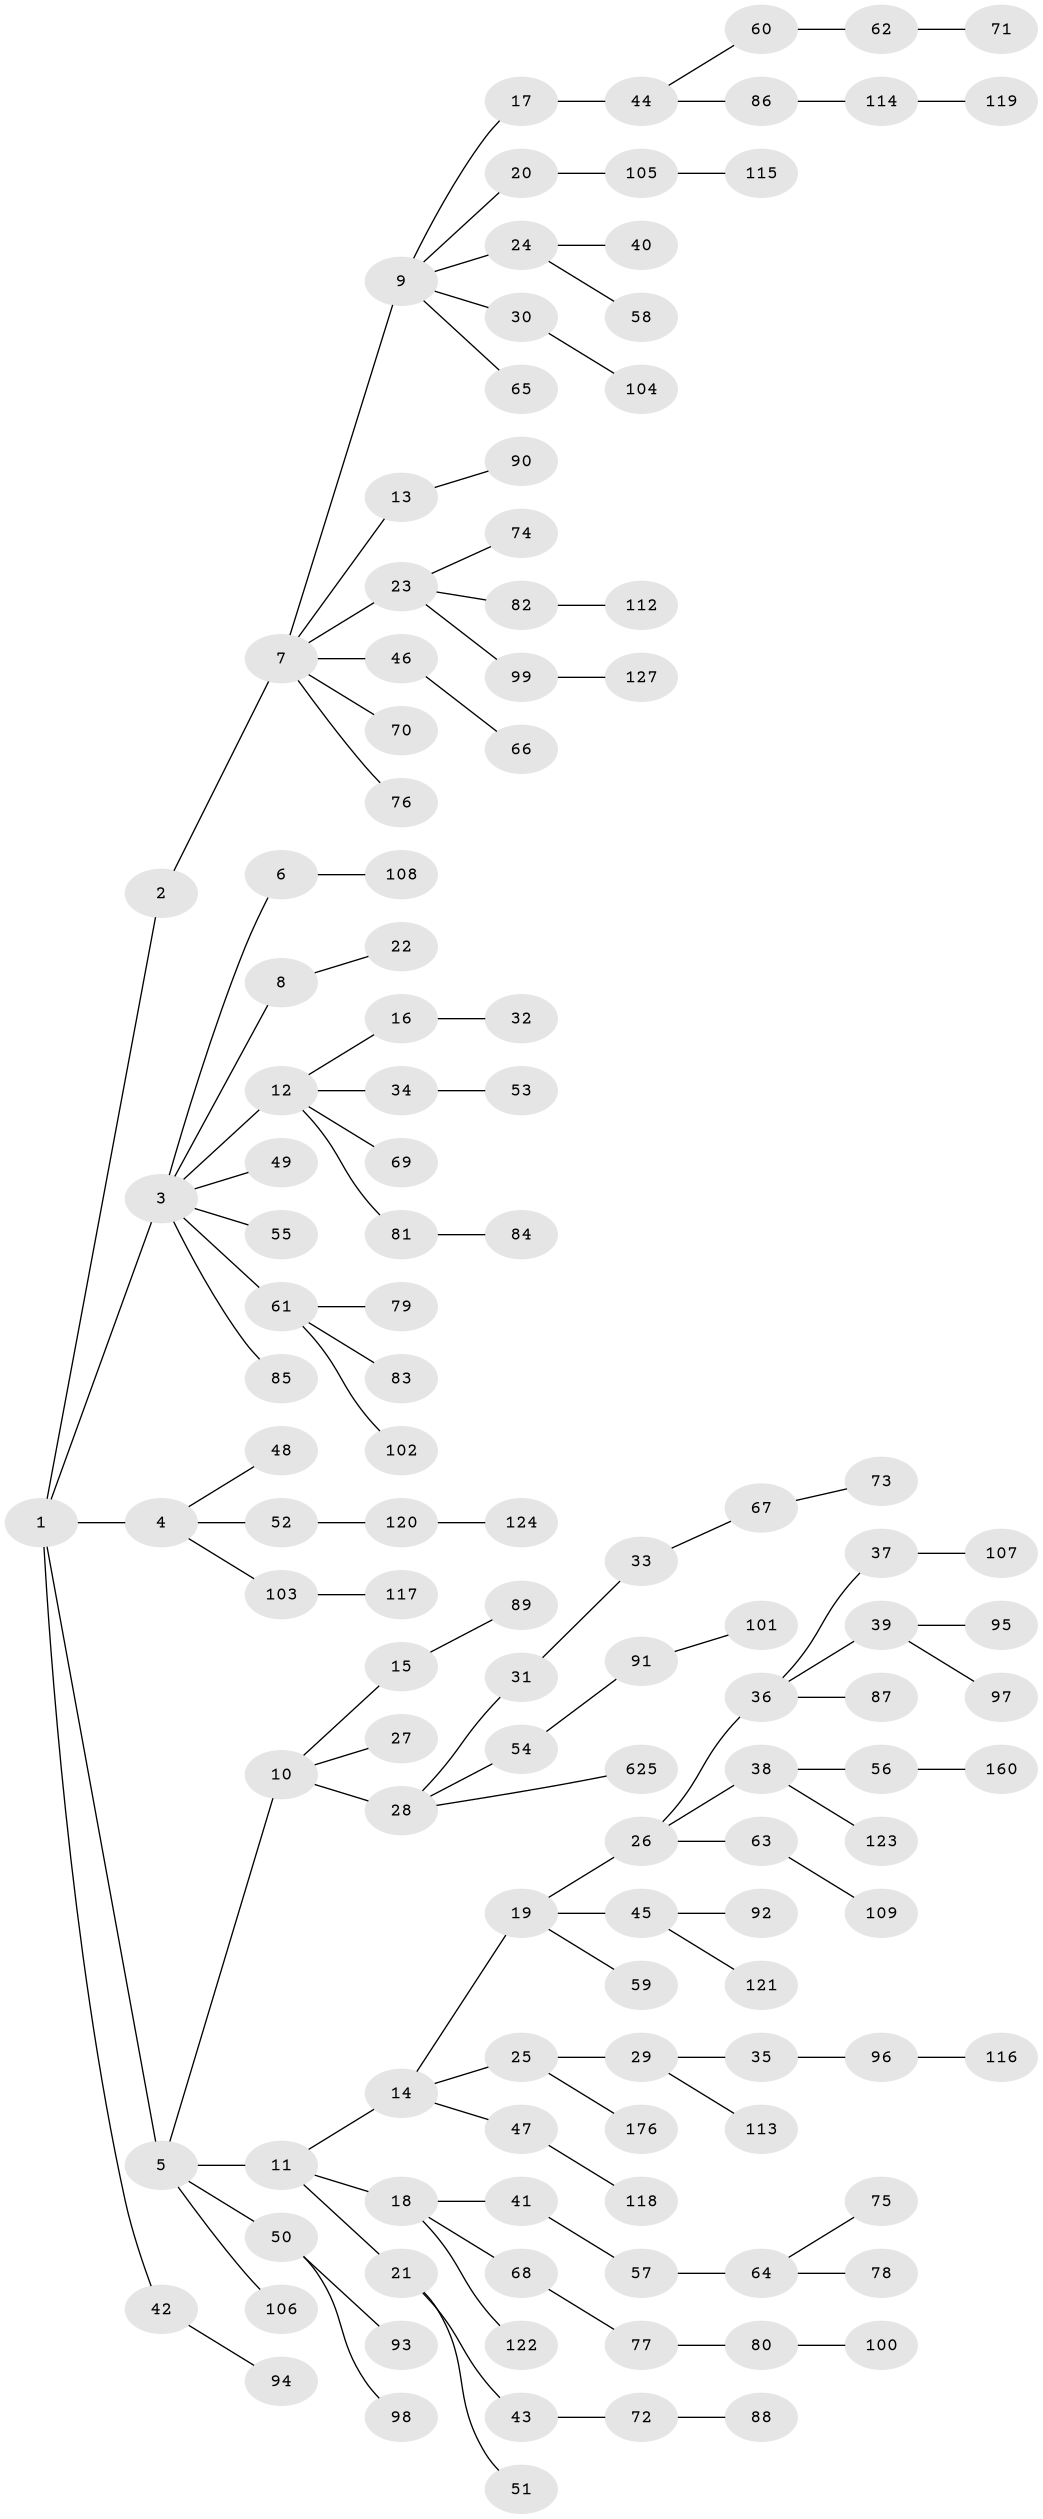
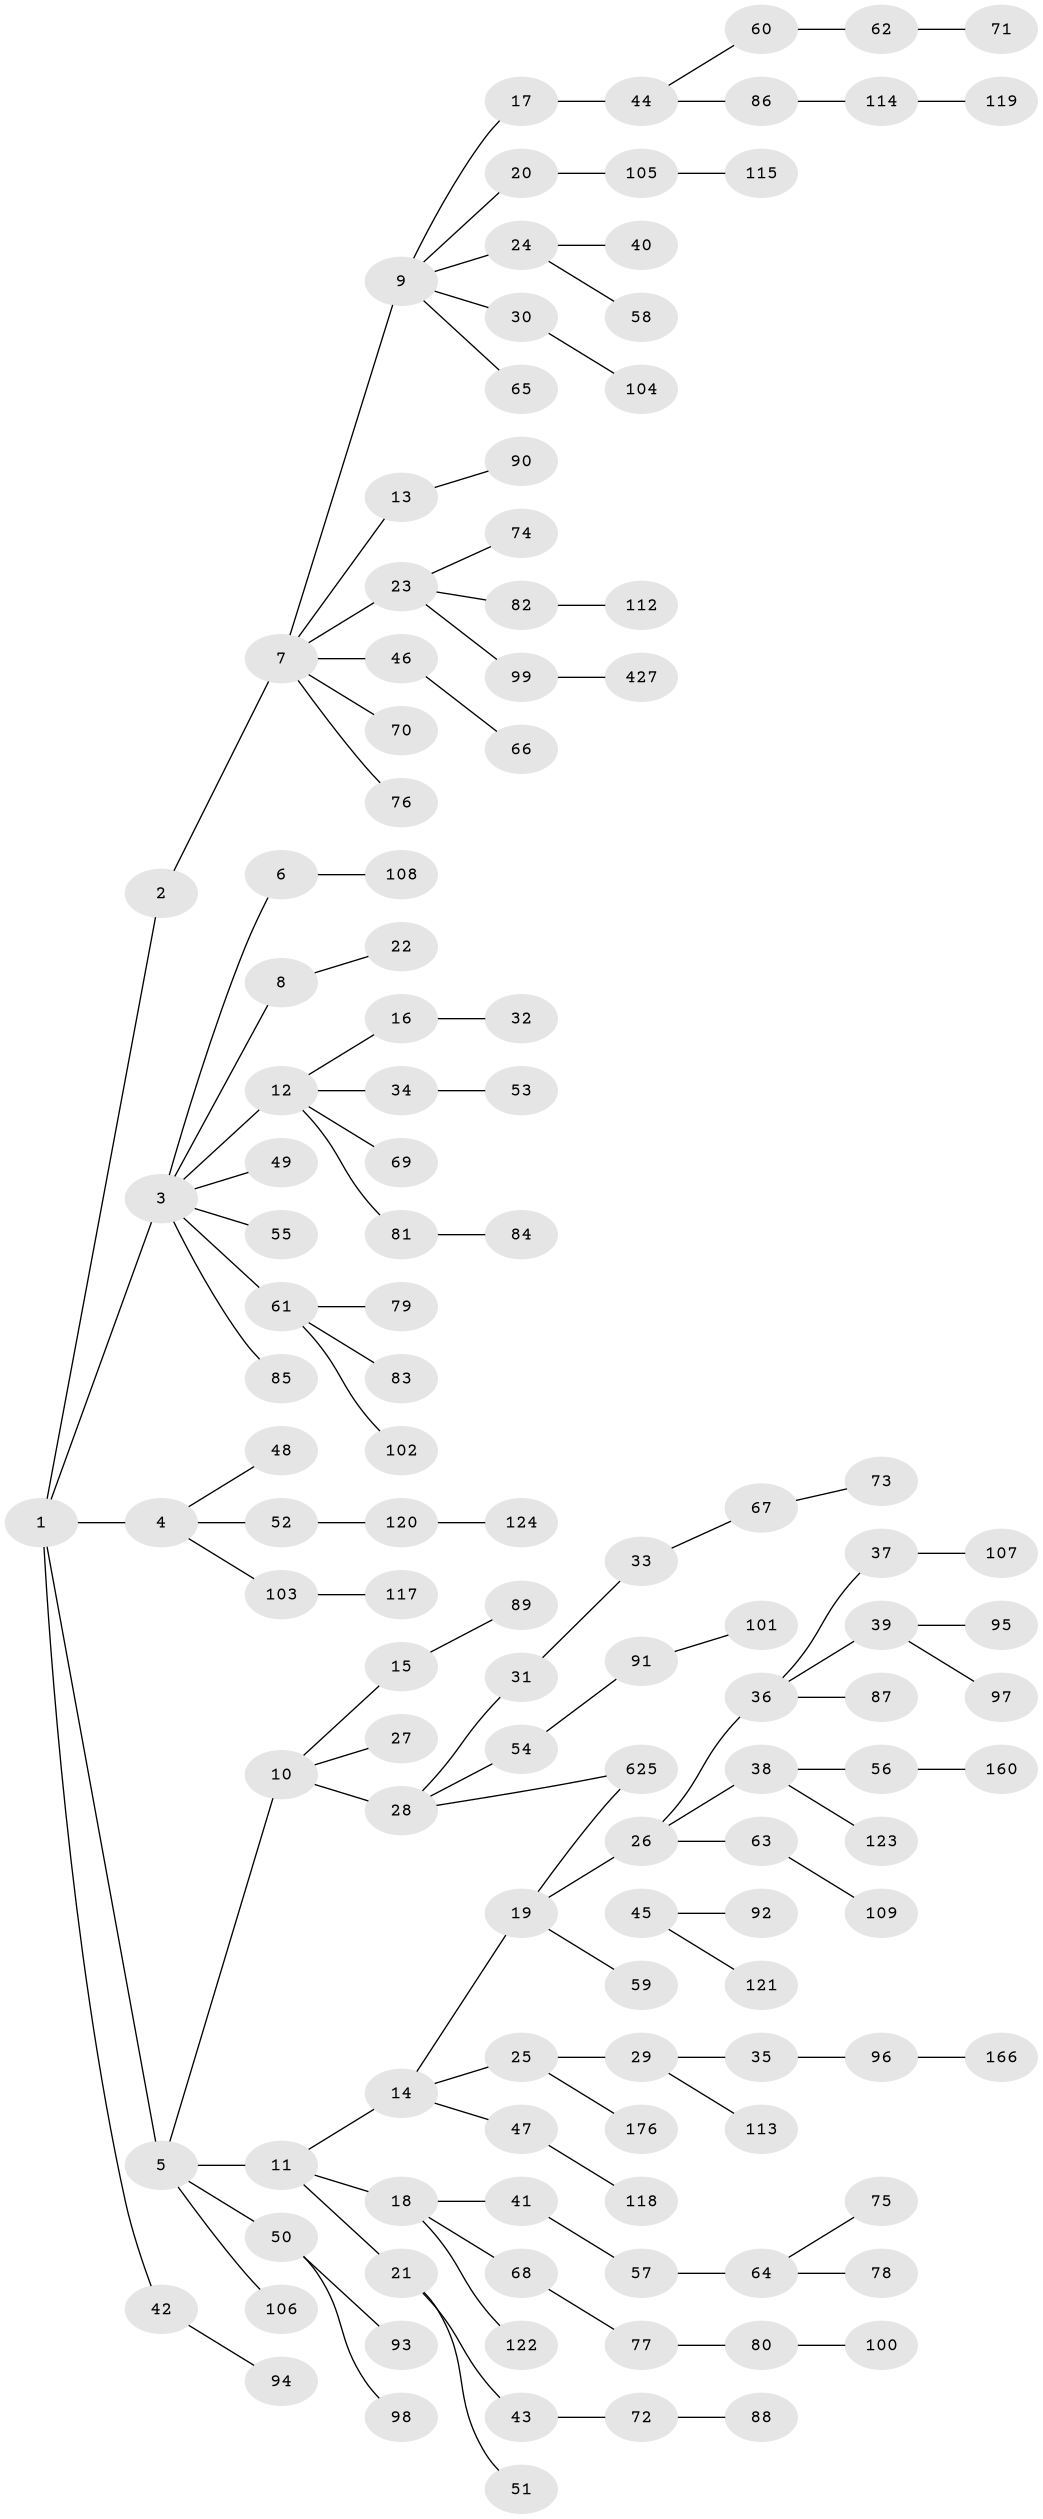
(641, 677) -> (641, 677)
(582, 1913) -> (578, 1839)
(1001, 2057) -> (1001, 2057)
